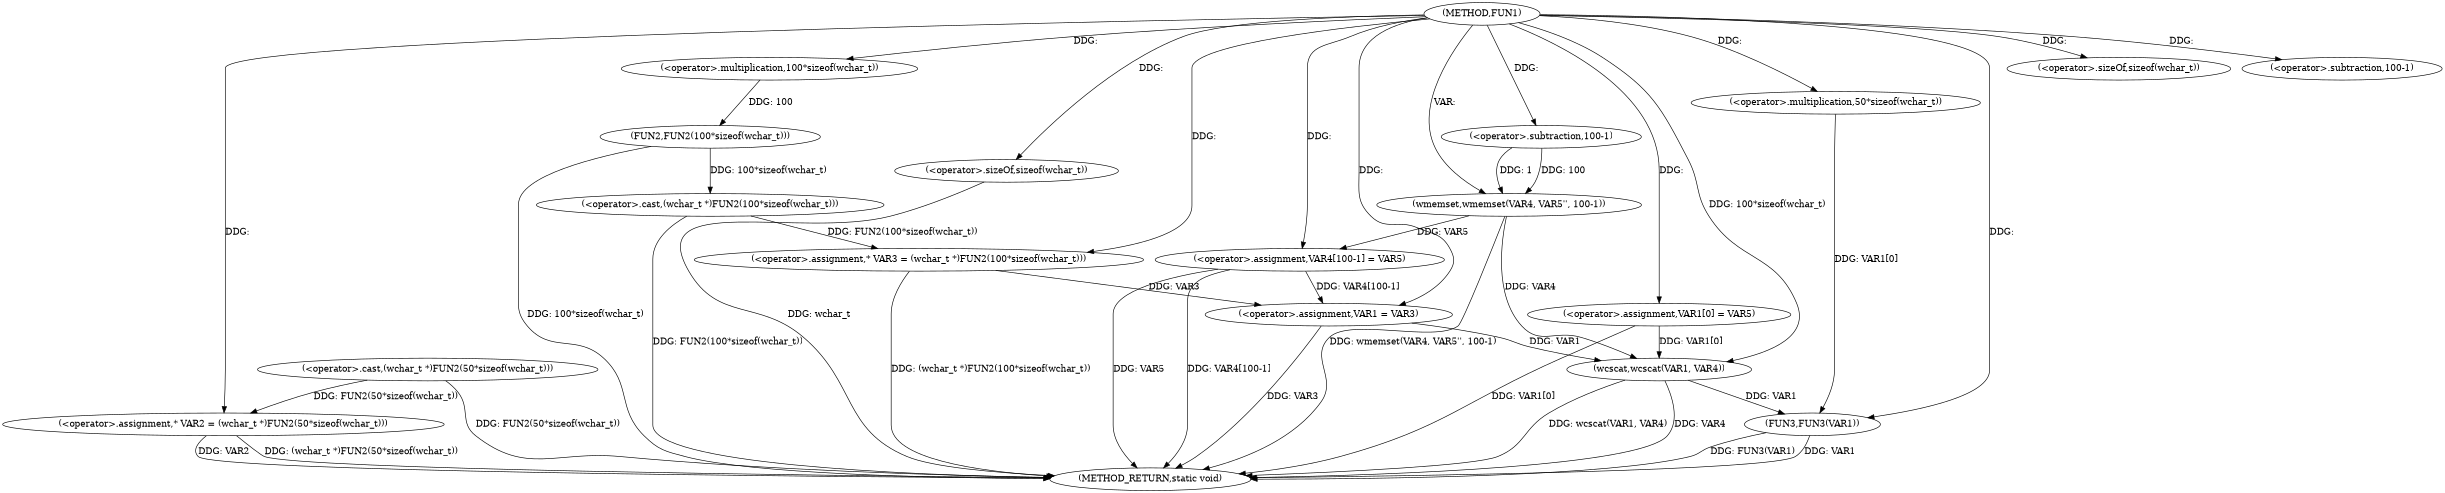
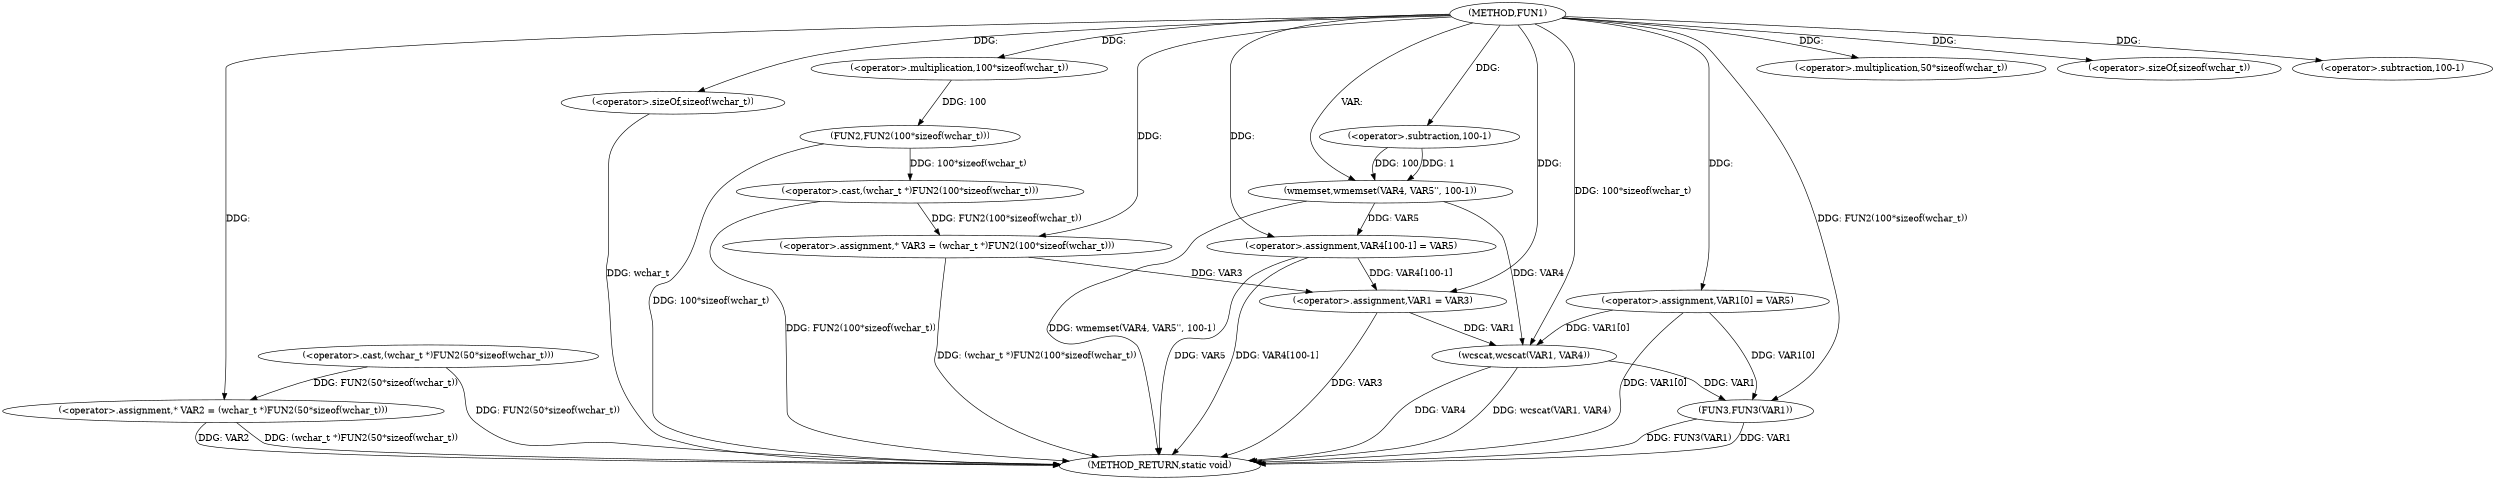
(2003, 232) -> (1892, 219)
(1834, 262) -> (1741, 350)
